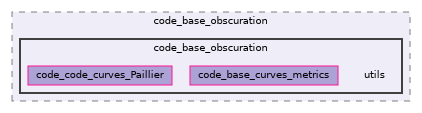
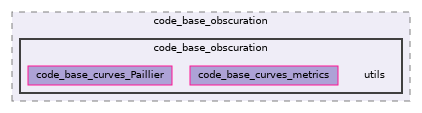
(100, 76) -> (100, 76)
